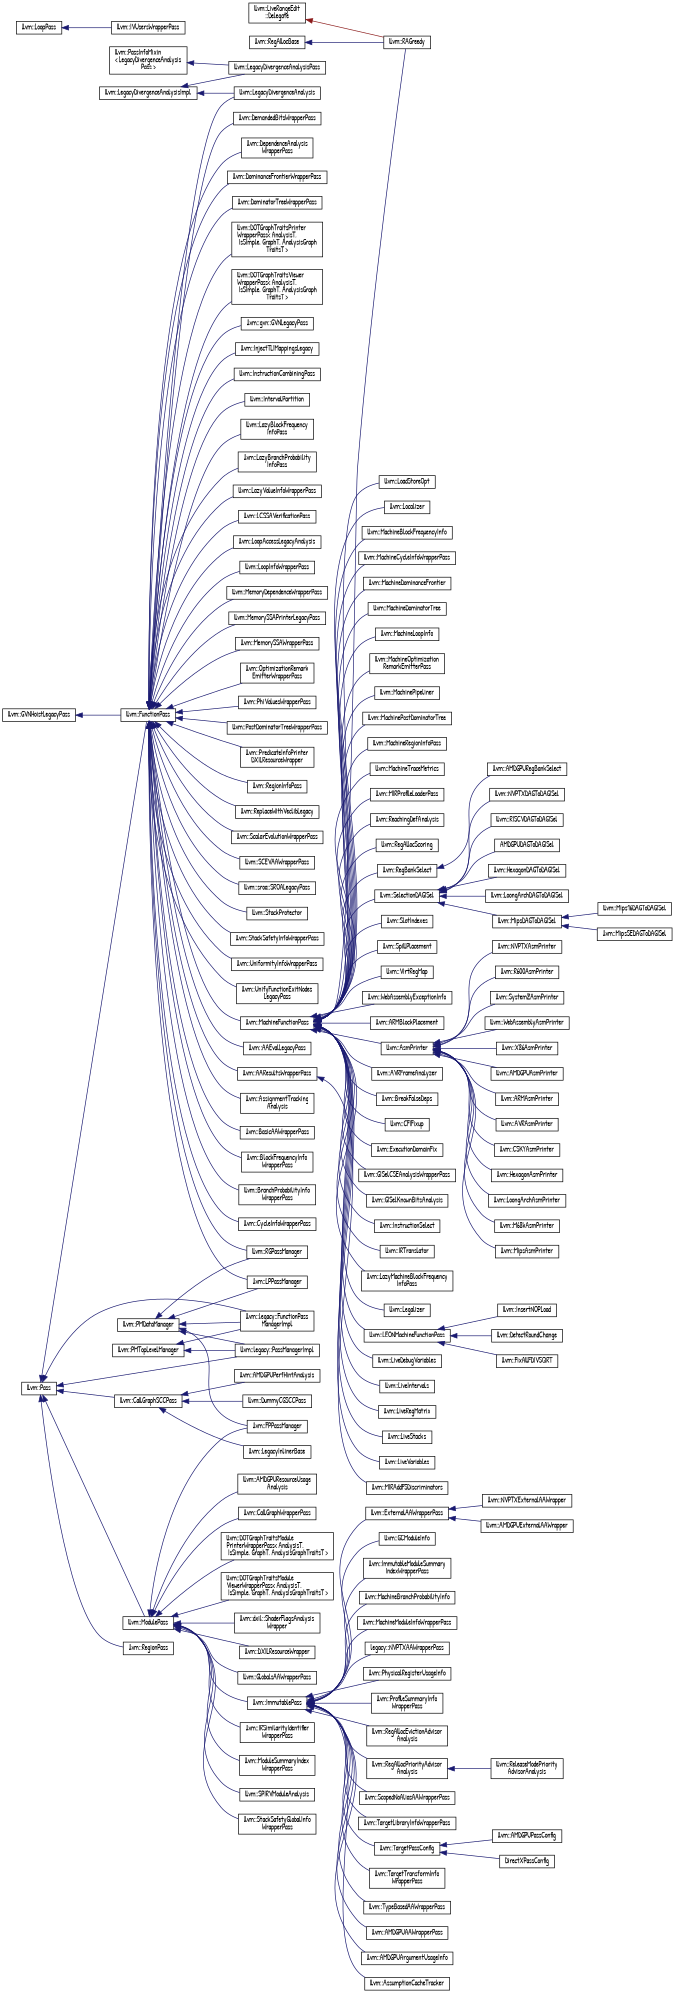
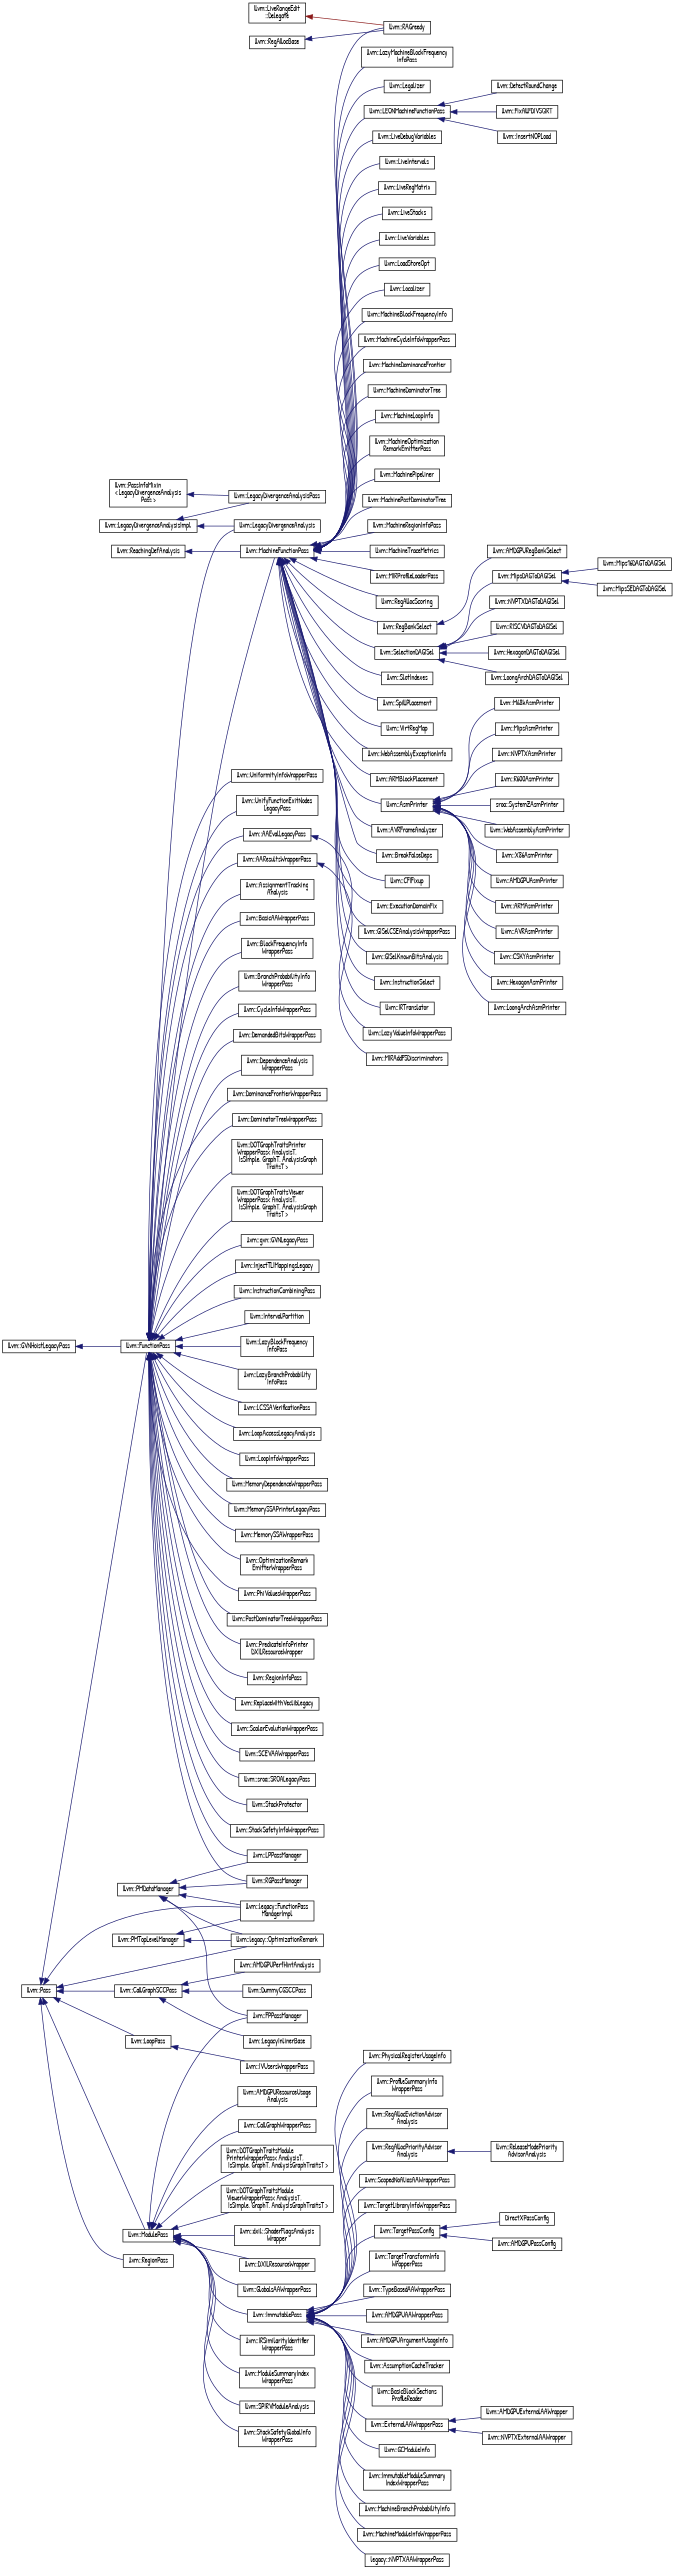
(183, 558) -> (347, 930)
(527, 845) -> none
(346, 922) -> (211, 551)
(527, 998) -> (527, 805)
(277, 1350) -> (277, 1940)
none -> (97, 2018)
none -> (407, 2396)
